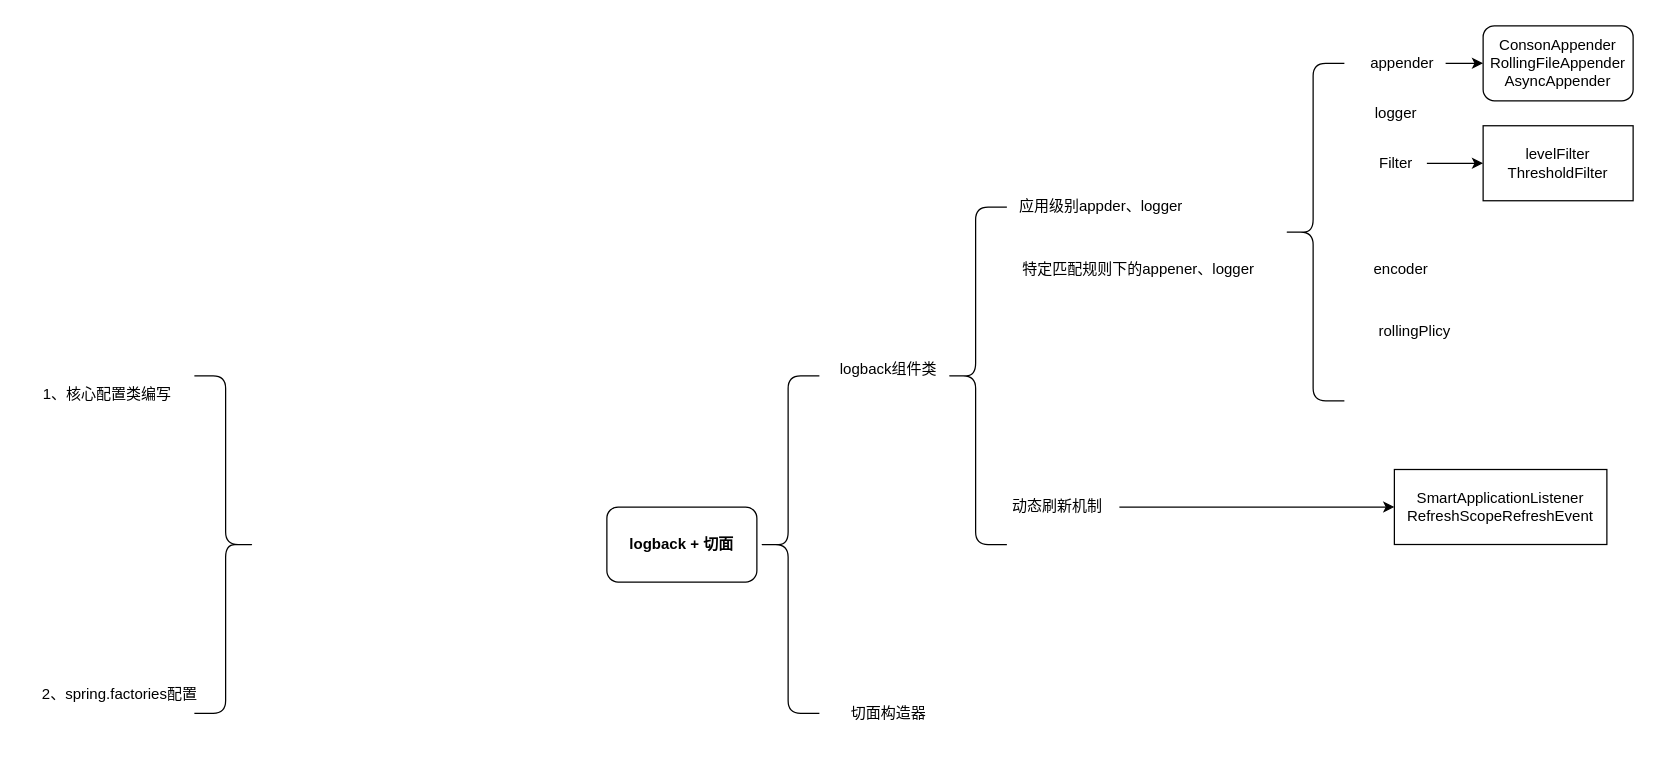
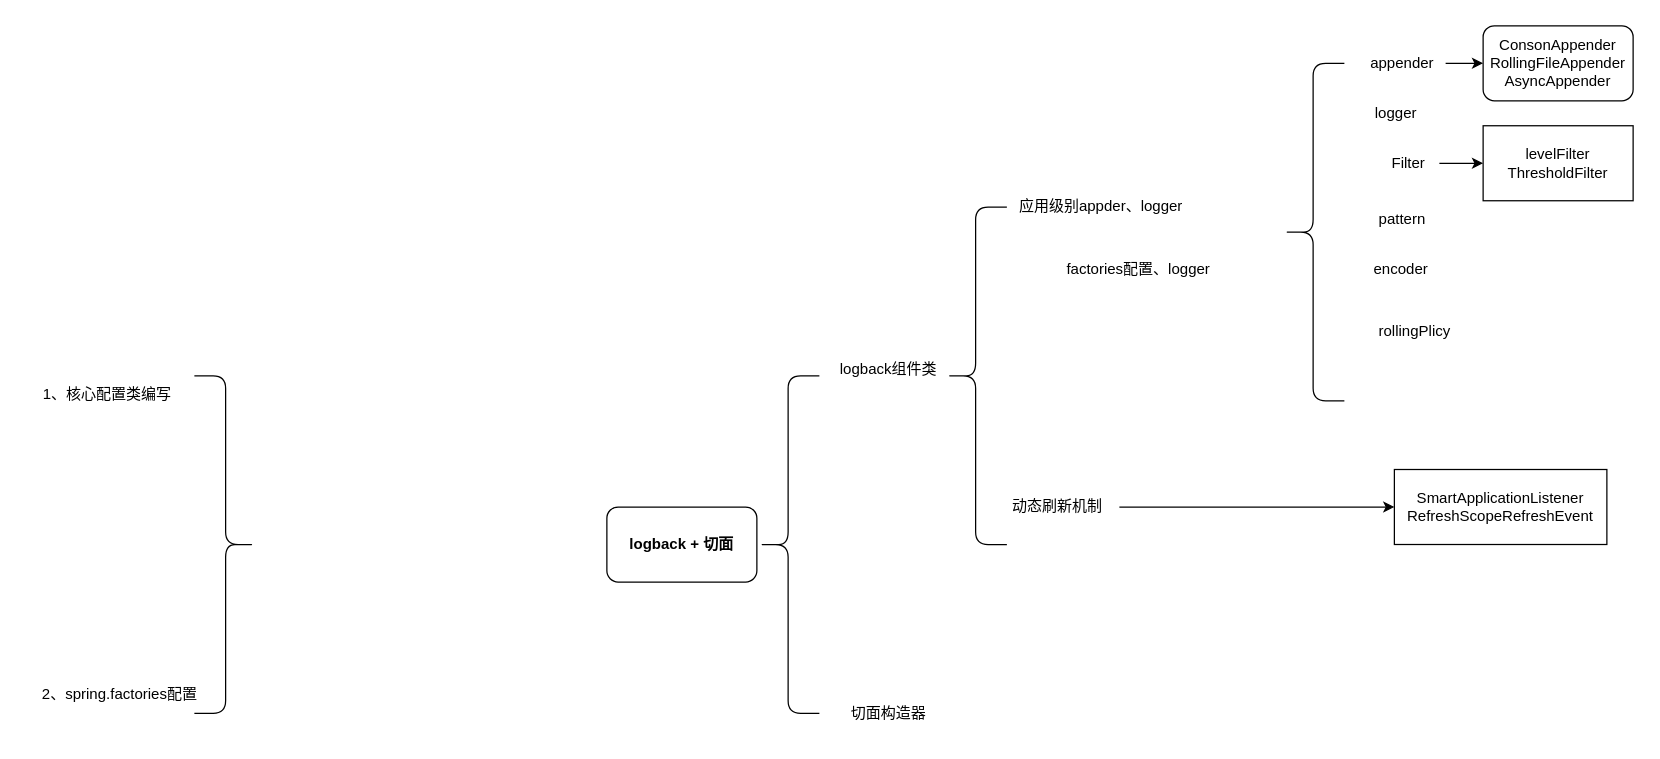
(1396, 163) -> (1408, 163)
none -> (1402, 219)
(1139, 269) -> (1139, 269)
